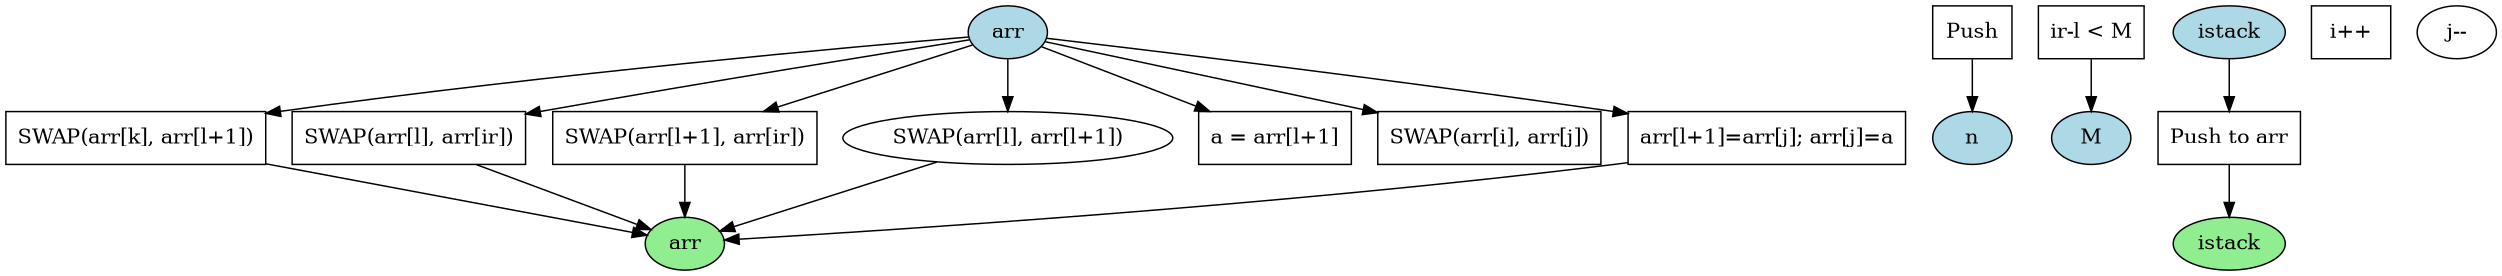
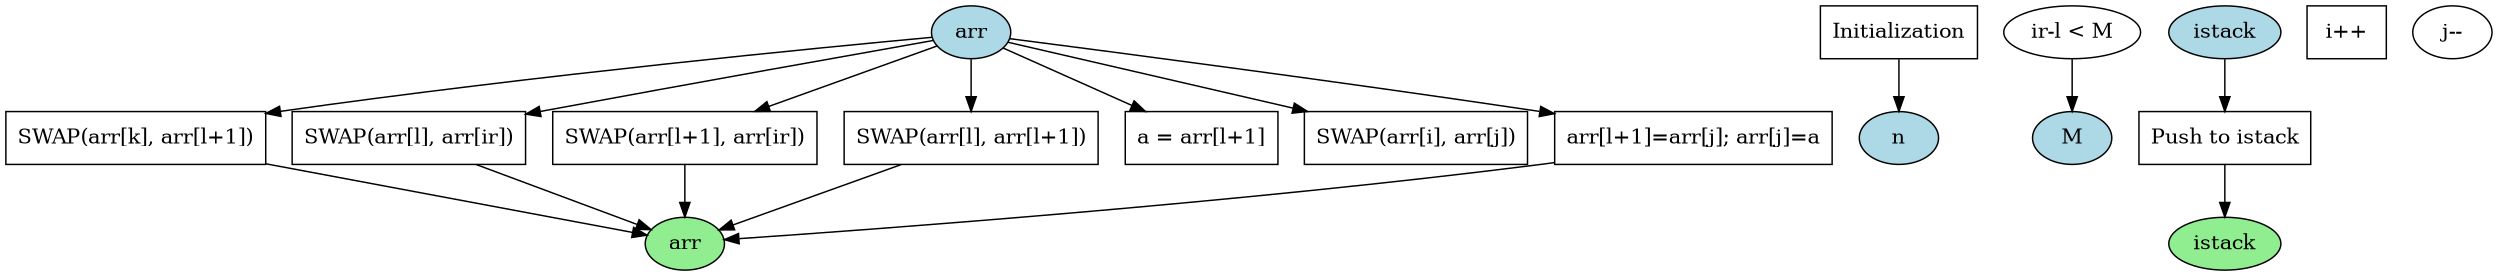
(1972, 32) -> (1899, 32)
(2091, 32) -> (2072, 32)
(1008, 138) -> (971, 138)
(2229, 138) -> (2225, 138)
